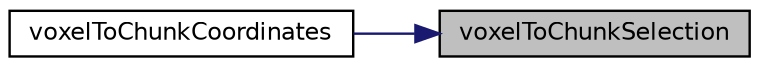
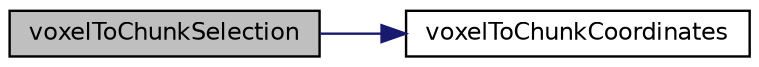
(384, 34) -> (351, 34)
